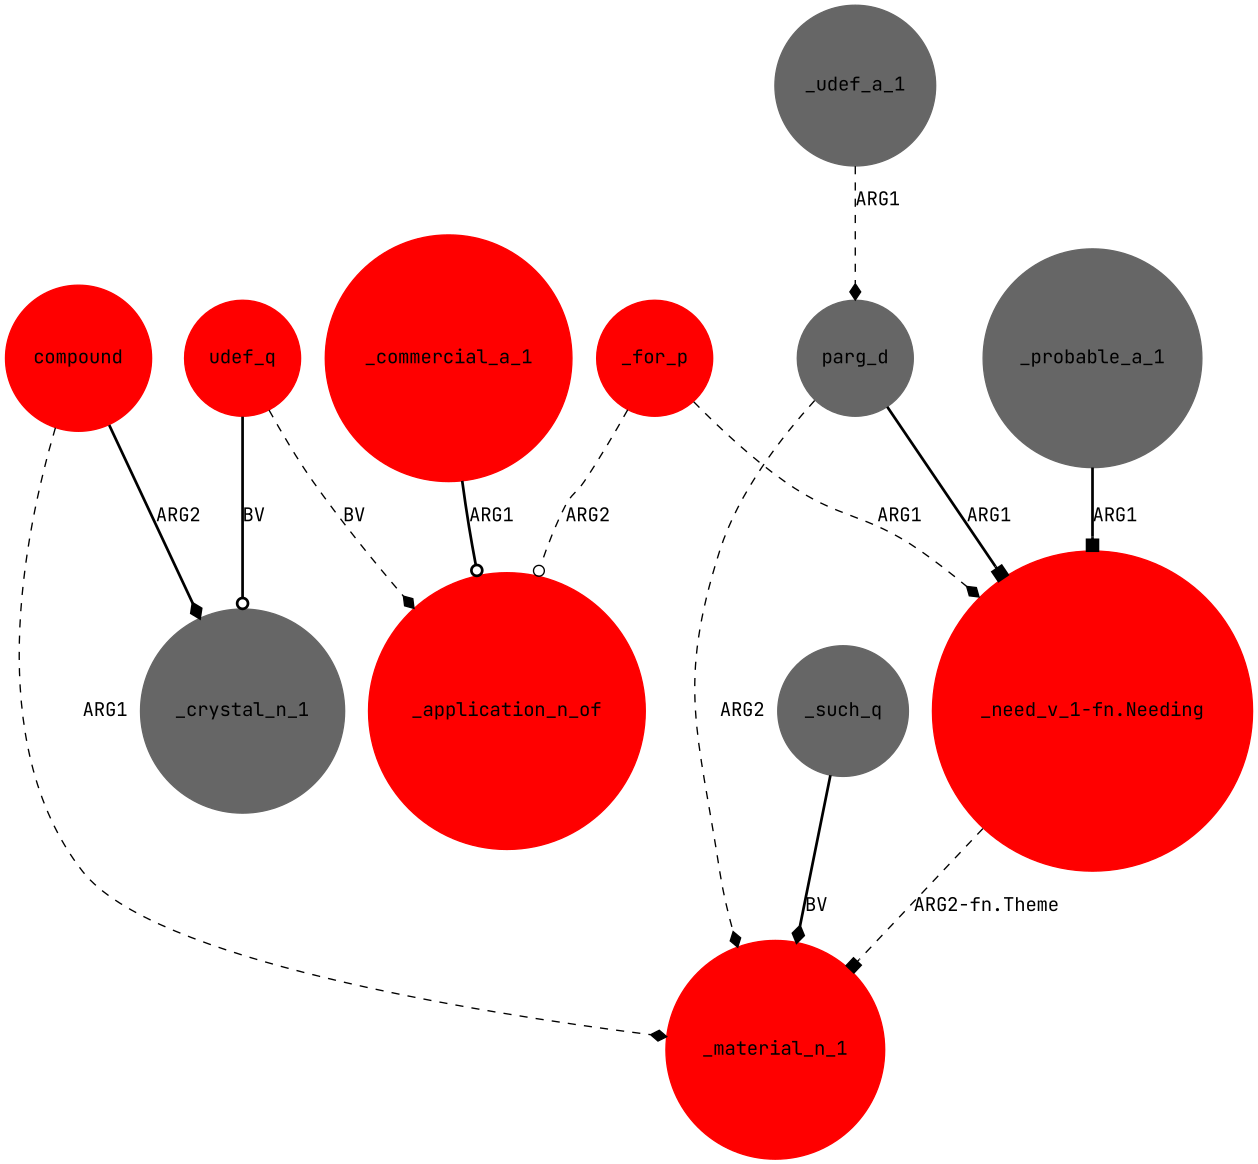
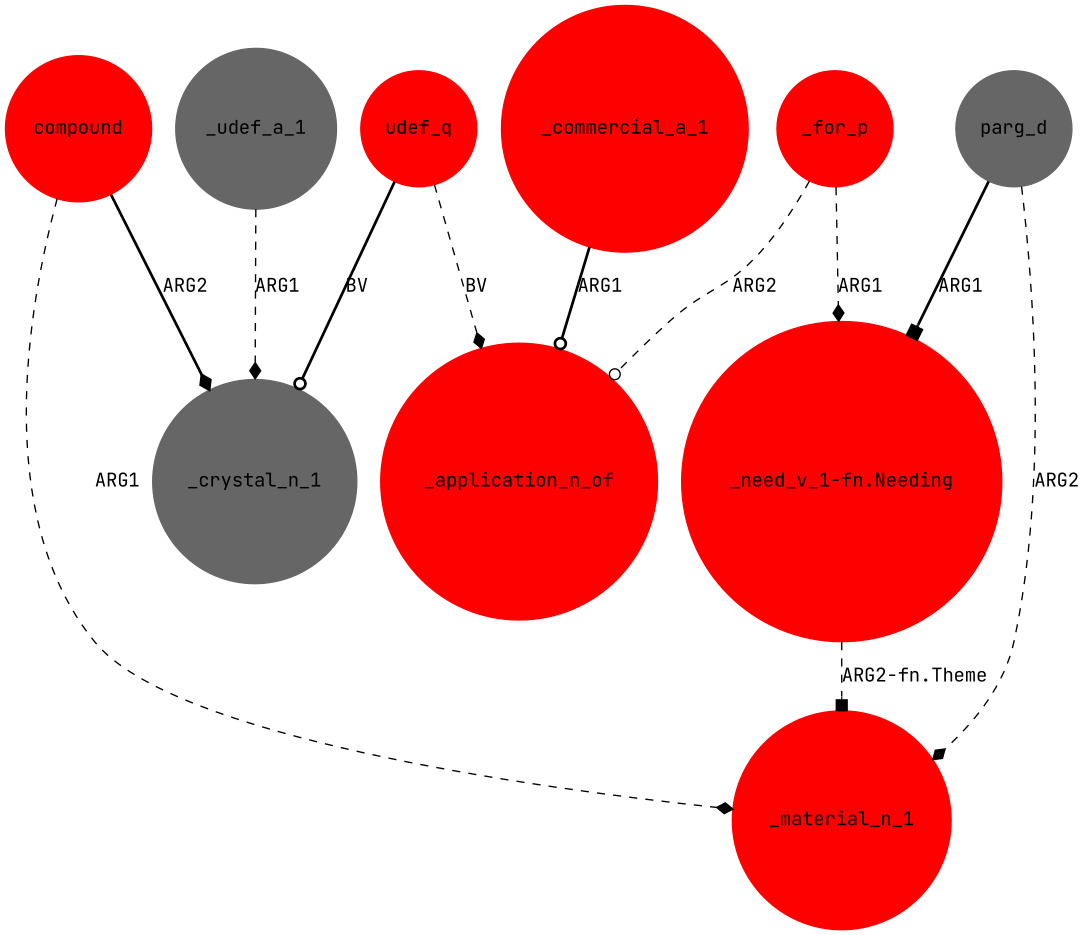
(855, 225) -> (256, 286)
(1093, 358) -> none
(843, 711) -> none
